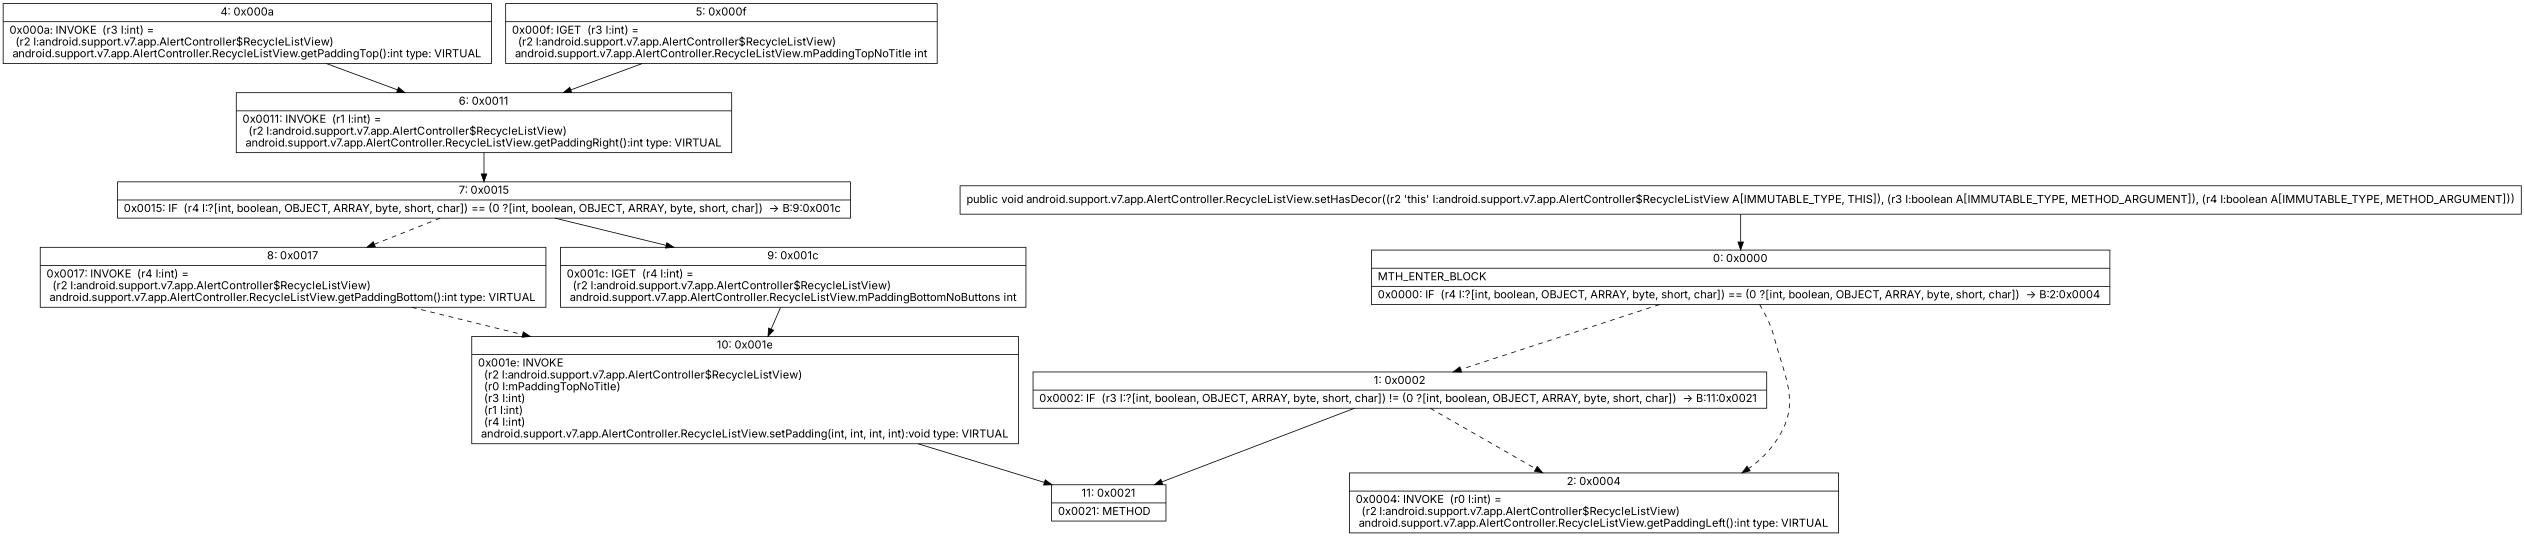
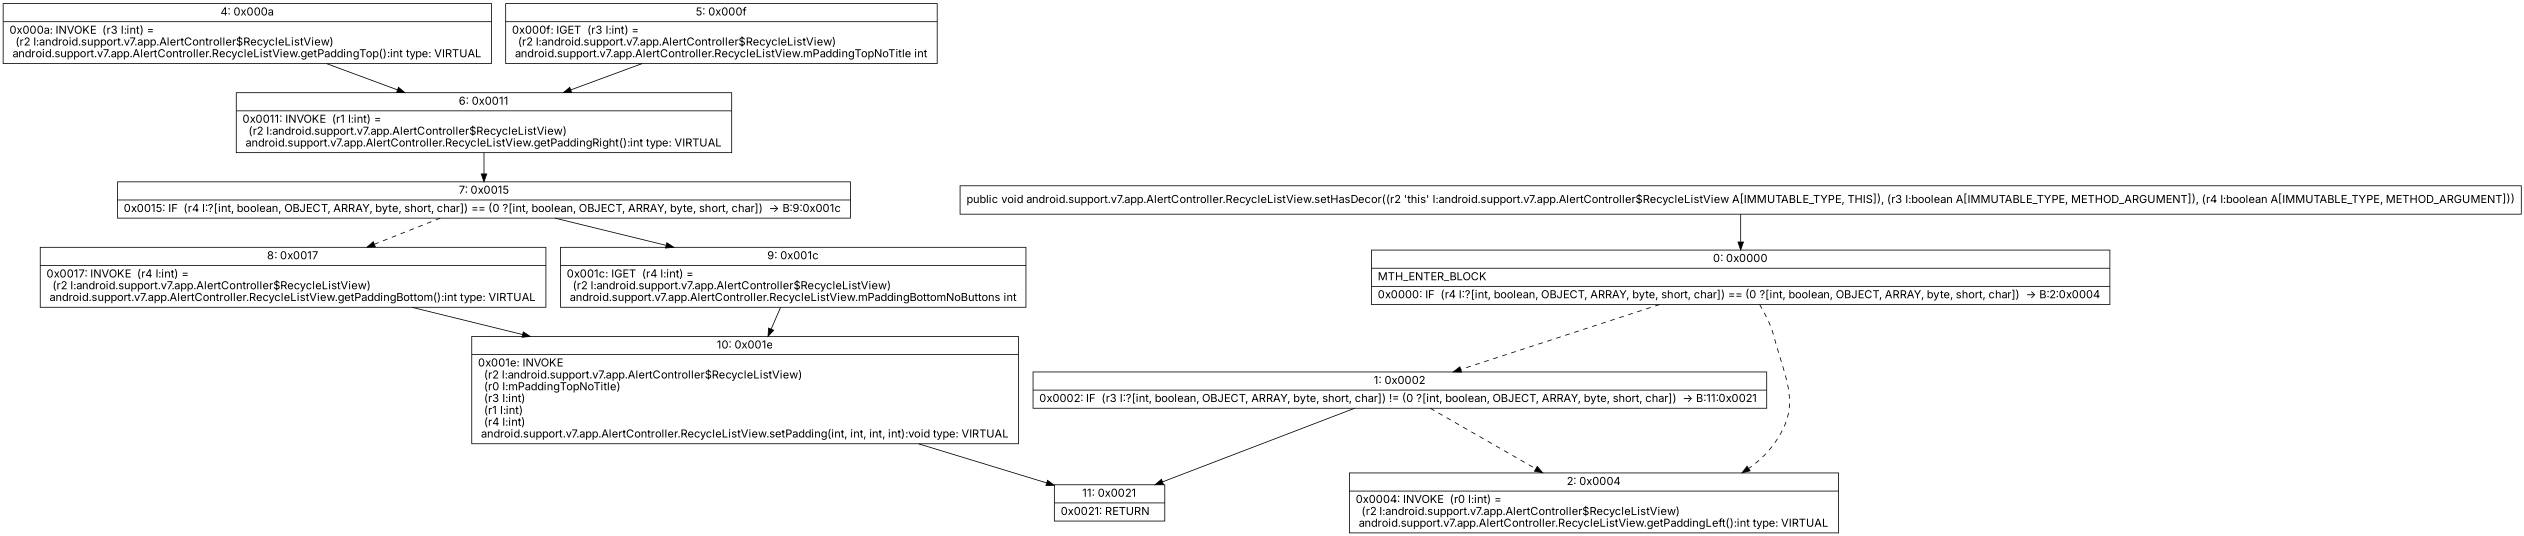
(467, 321) -> (467, 321)
(1109, 512) -> (1110, 512)
